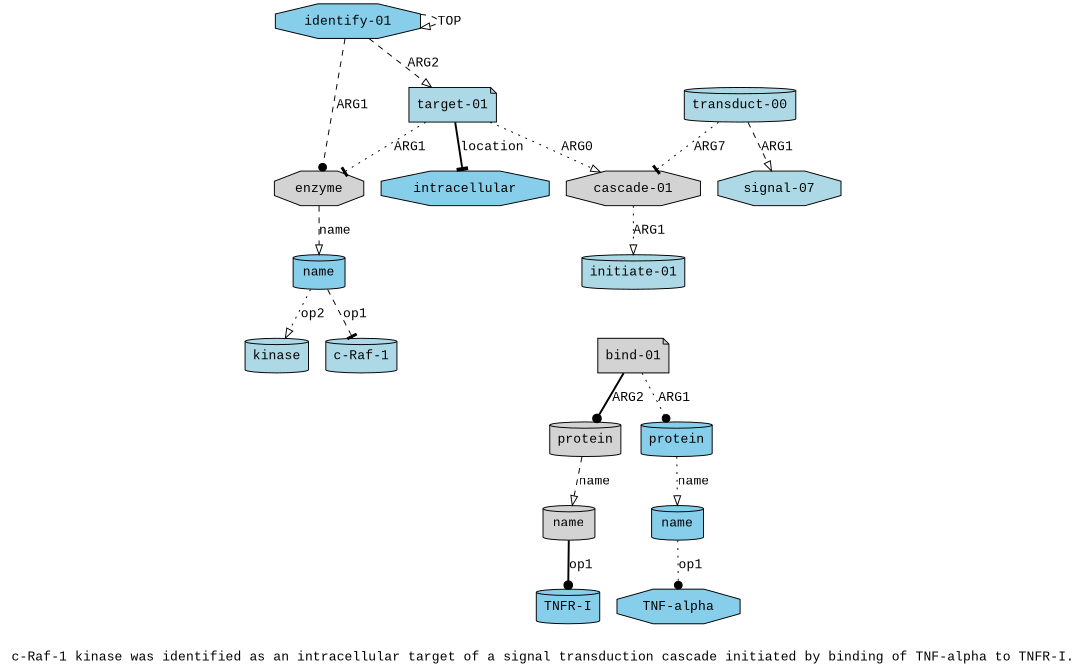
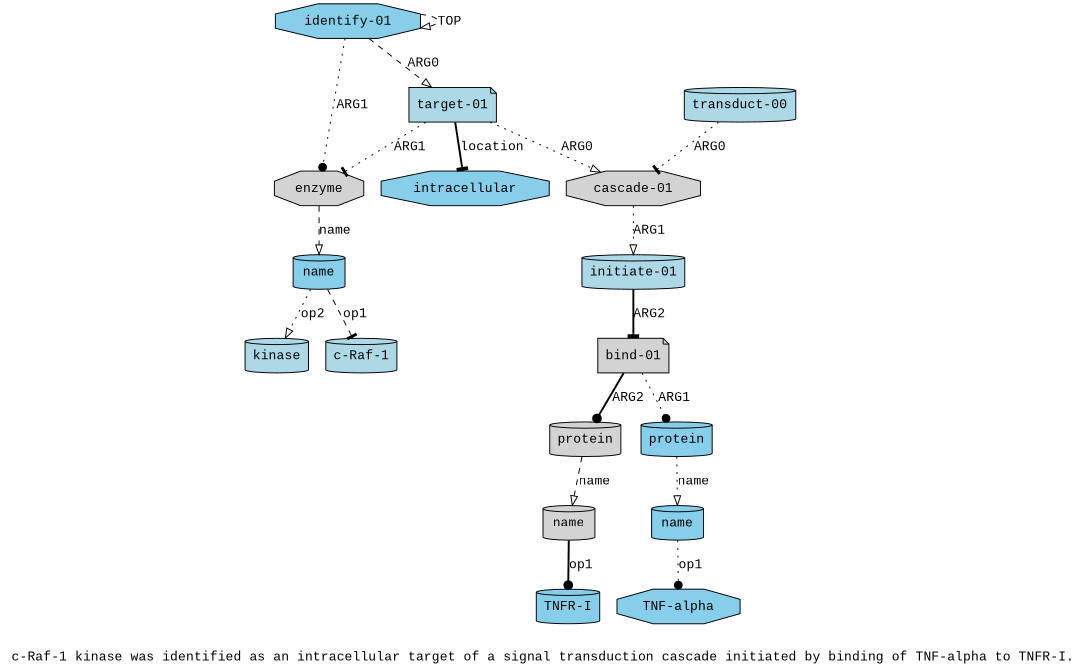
(424, 63) -> (424, 63)
(334, 101) -> (334, 101)
(710, 147) -> (710, 147)
(779, 188) -> none
none -> (633, 311)
